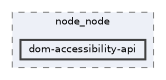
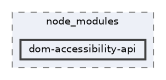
(83, 22) -> (83, 22)
